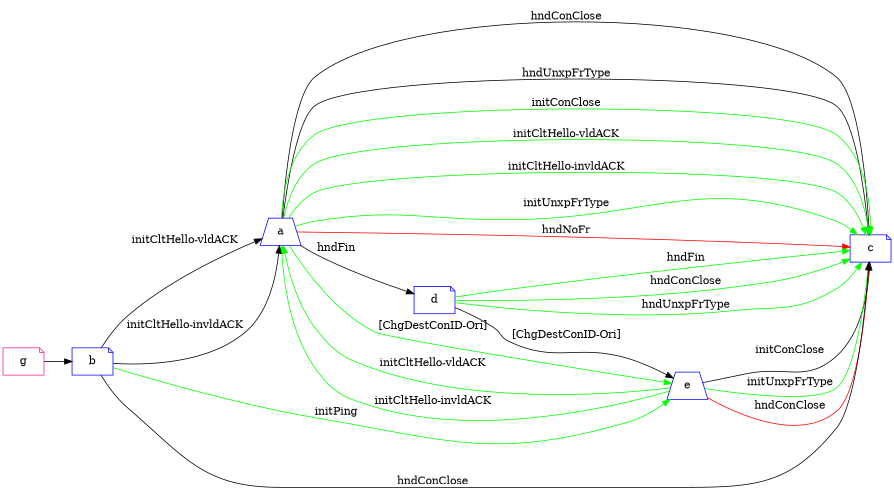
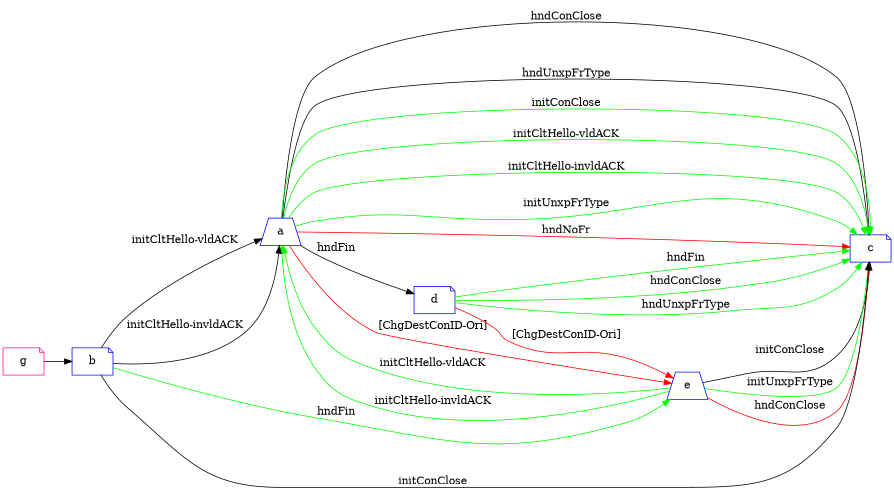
(459, 349) -> (459, 349)
(557, 353) -> (557, 353)
(338, 412) -> (338, 412)
(435, 482) -> (435, 482)
